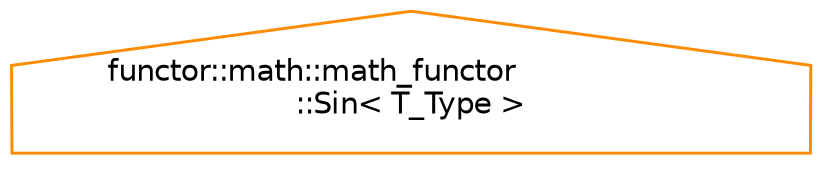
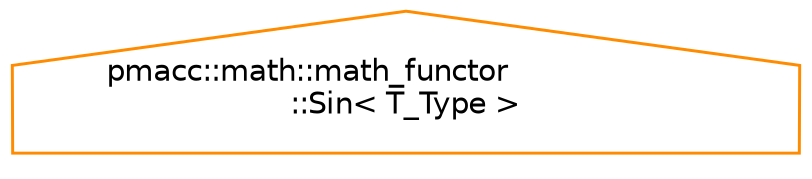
(411, 90) -> (406, 90)
